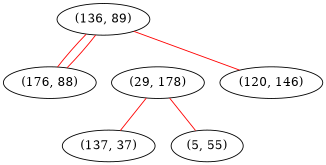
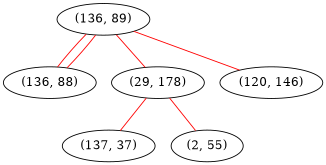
none -> (131, 51)
(50, 83) -> (50, 83)
(207, 146) -> (207, 146)
